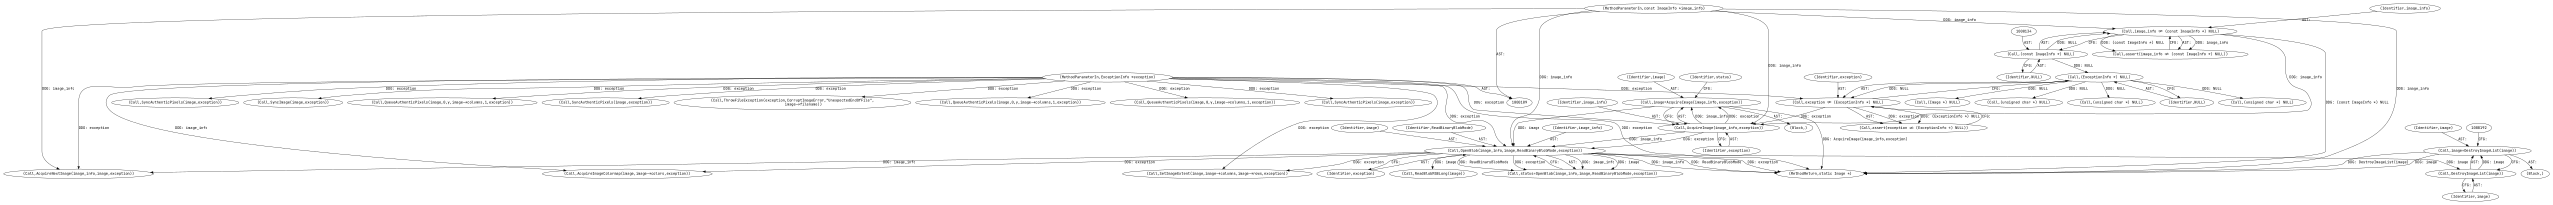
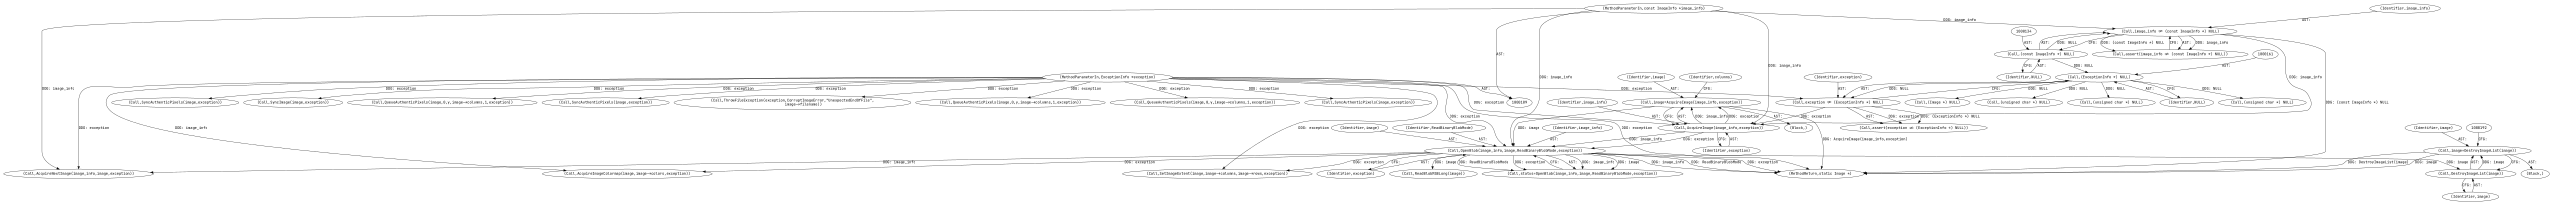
(2372, 25) -> none
none -> (2265, 54)
(1711, 77) -> (1711, 77)
(1938, 110) -> none
